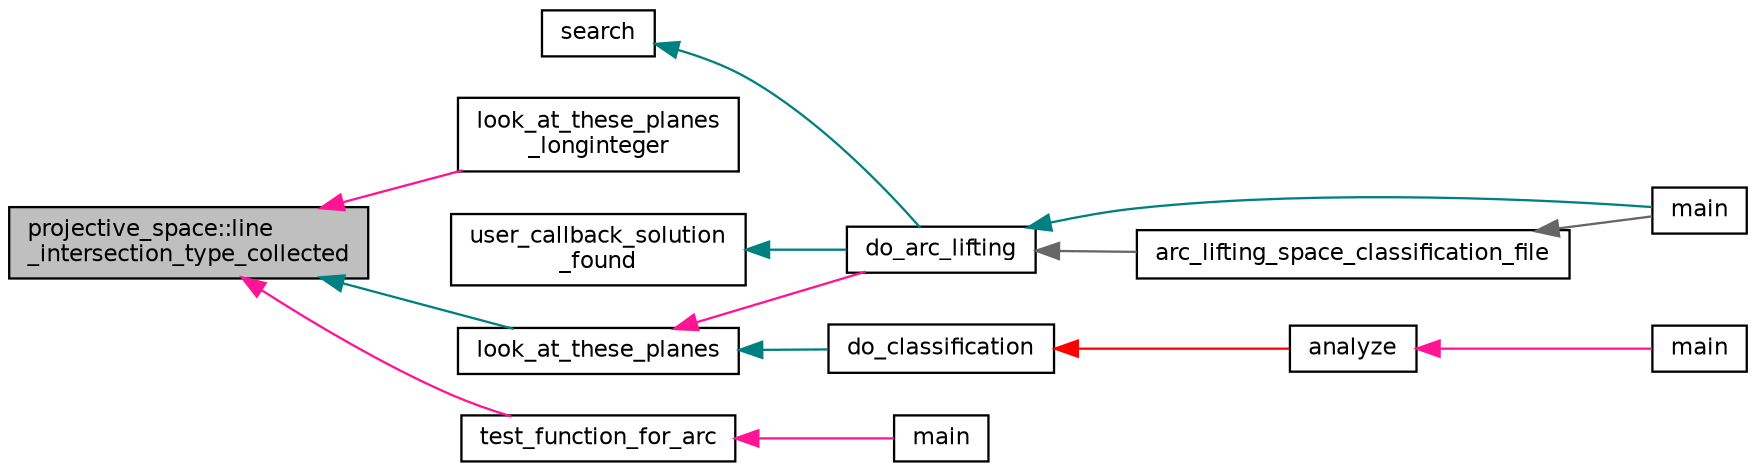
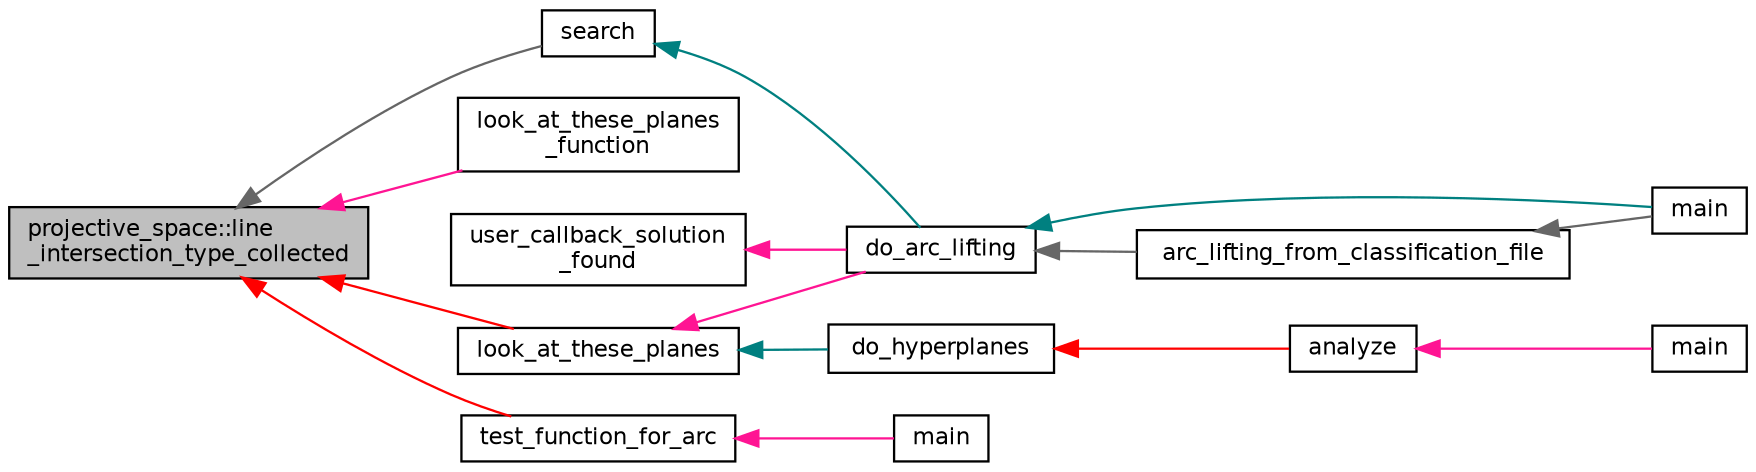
none -> (392, 107)
(598, 135) -> (598, 135)
(808, 250) -> (808, 250)
(1353, 254) -> (1353, 254)
(428, 306) -> (428, 306)
(941, 349) -> (941, 349)
(383, 361) -> (383, 361)
